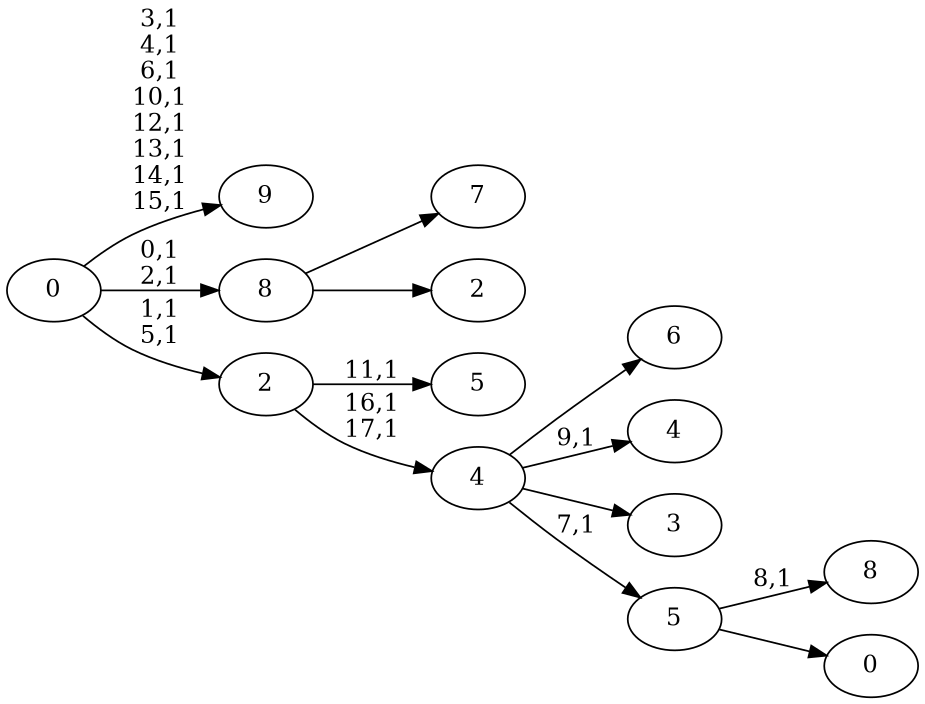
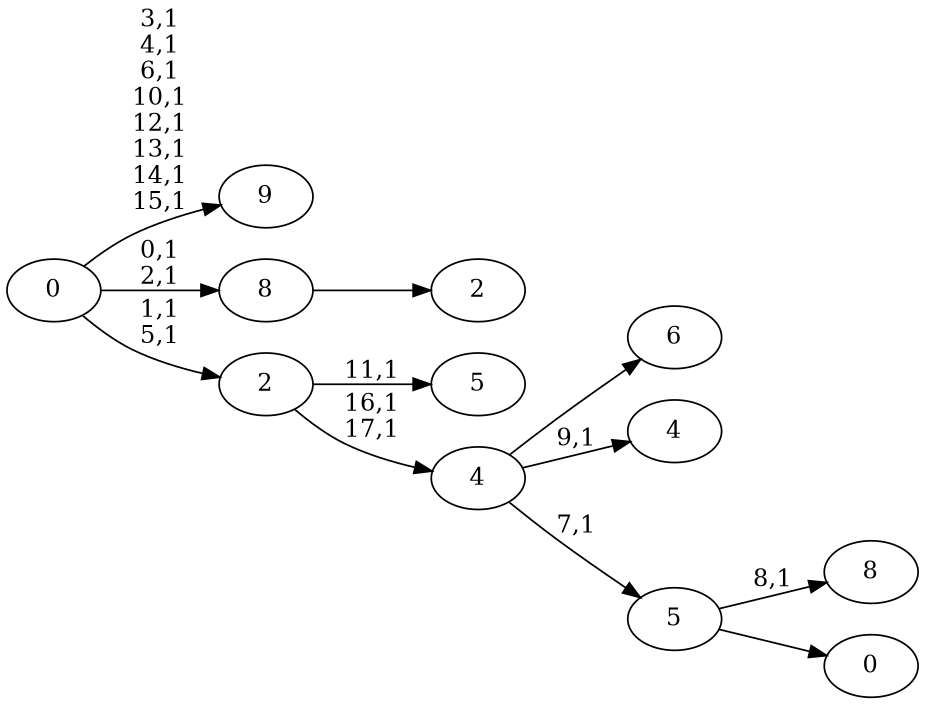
(478, 196) -> none
(675, 525) -> none
